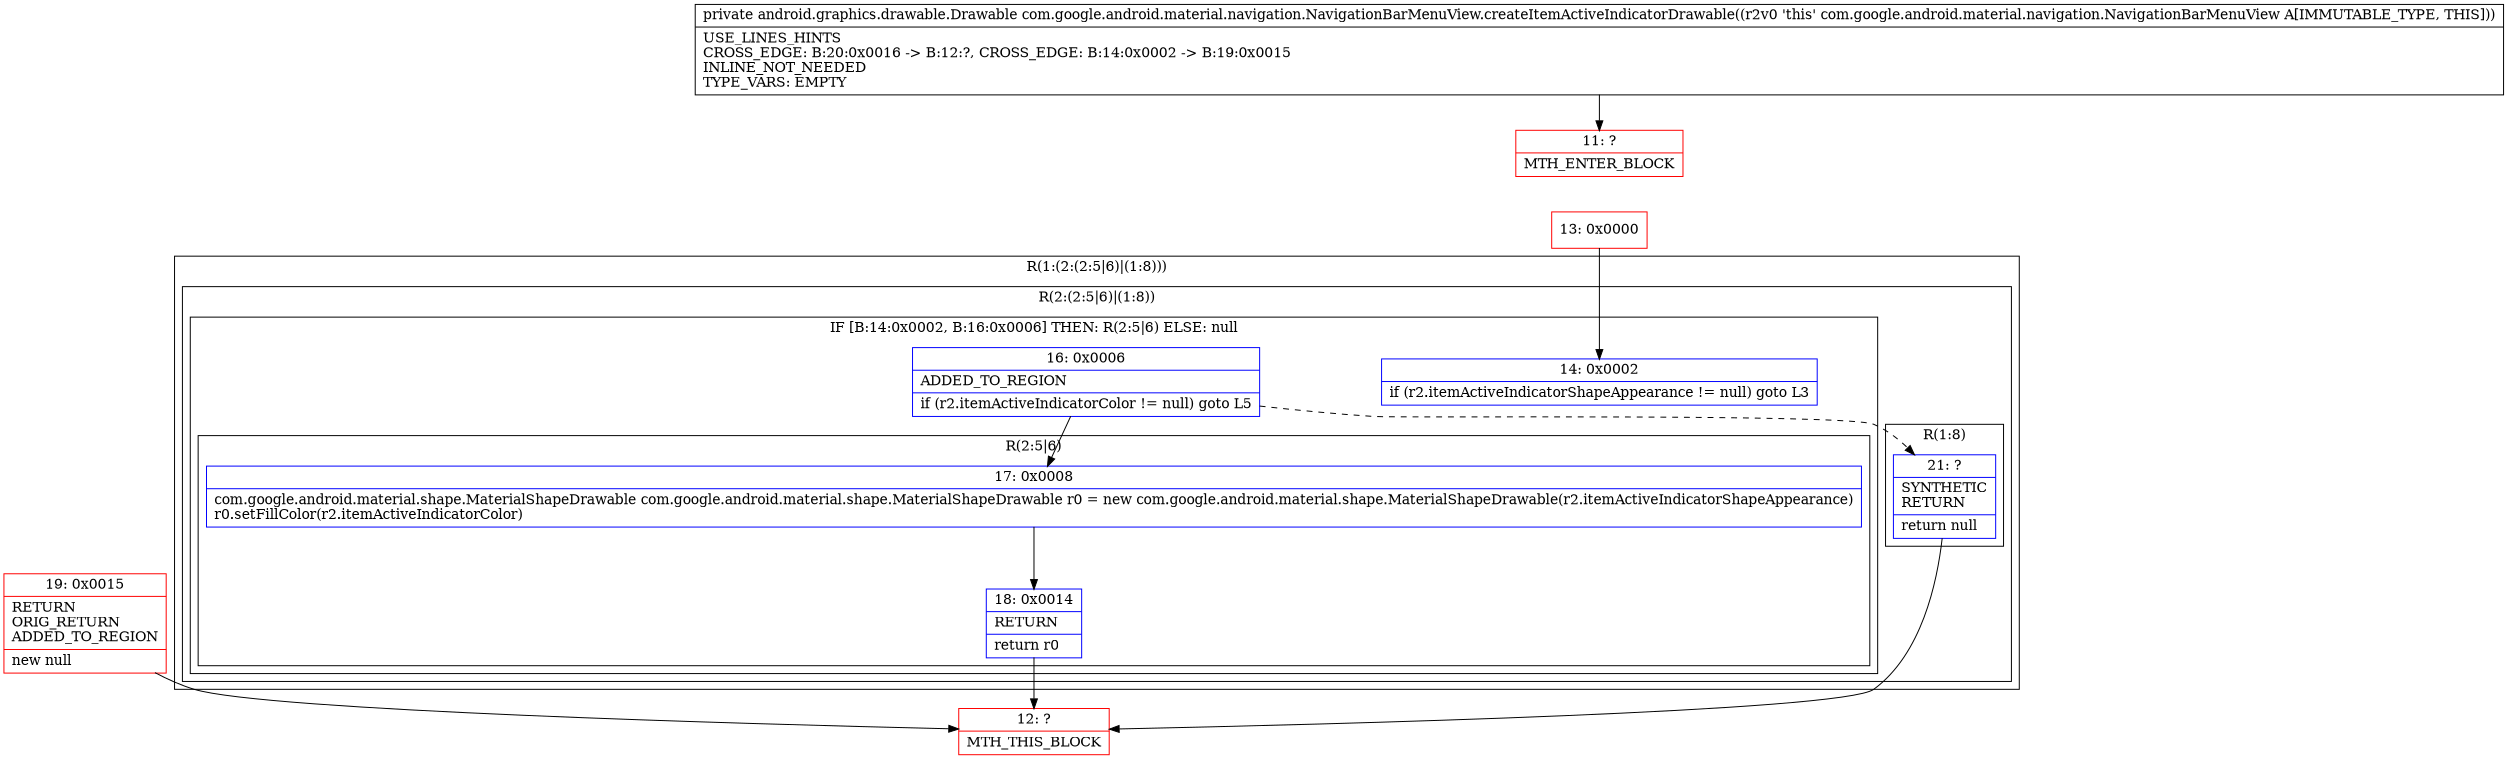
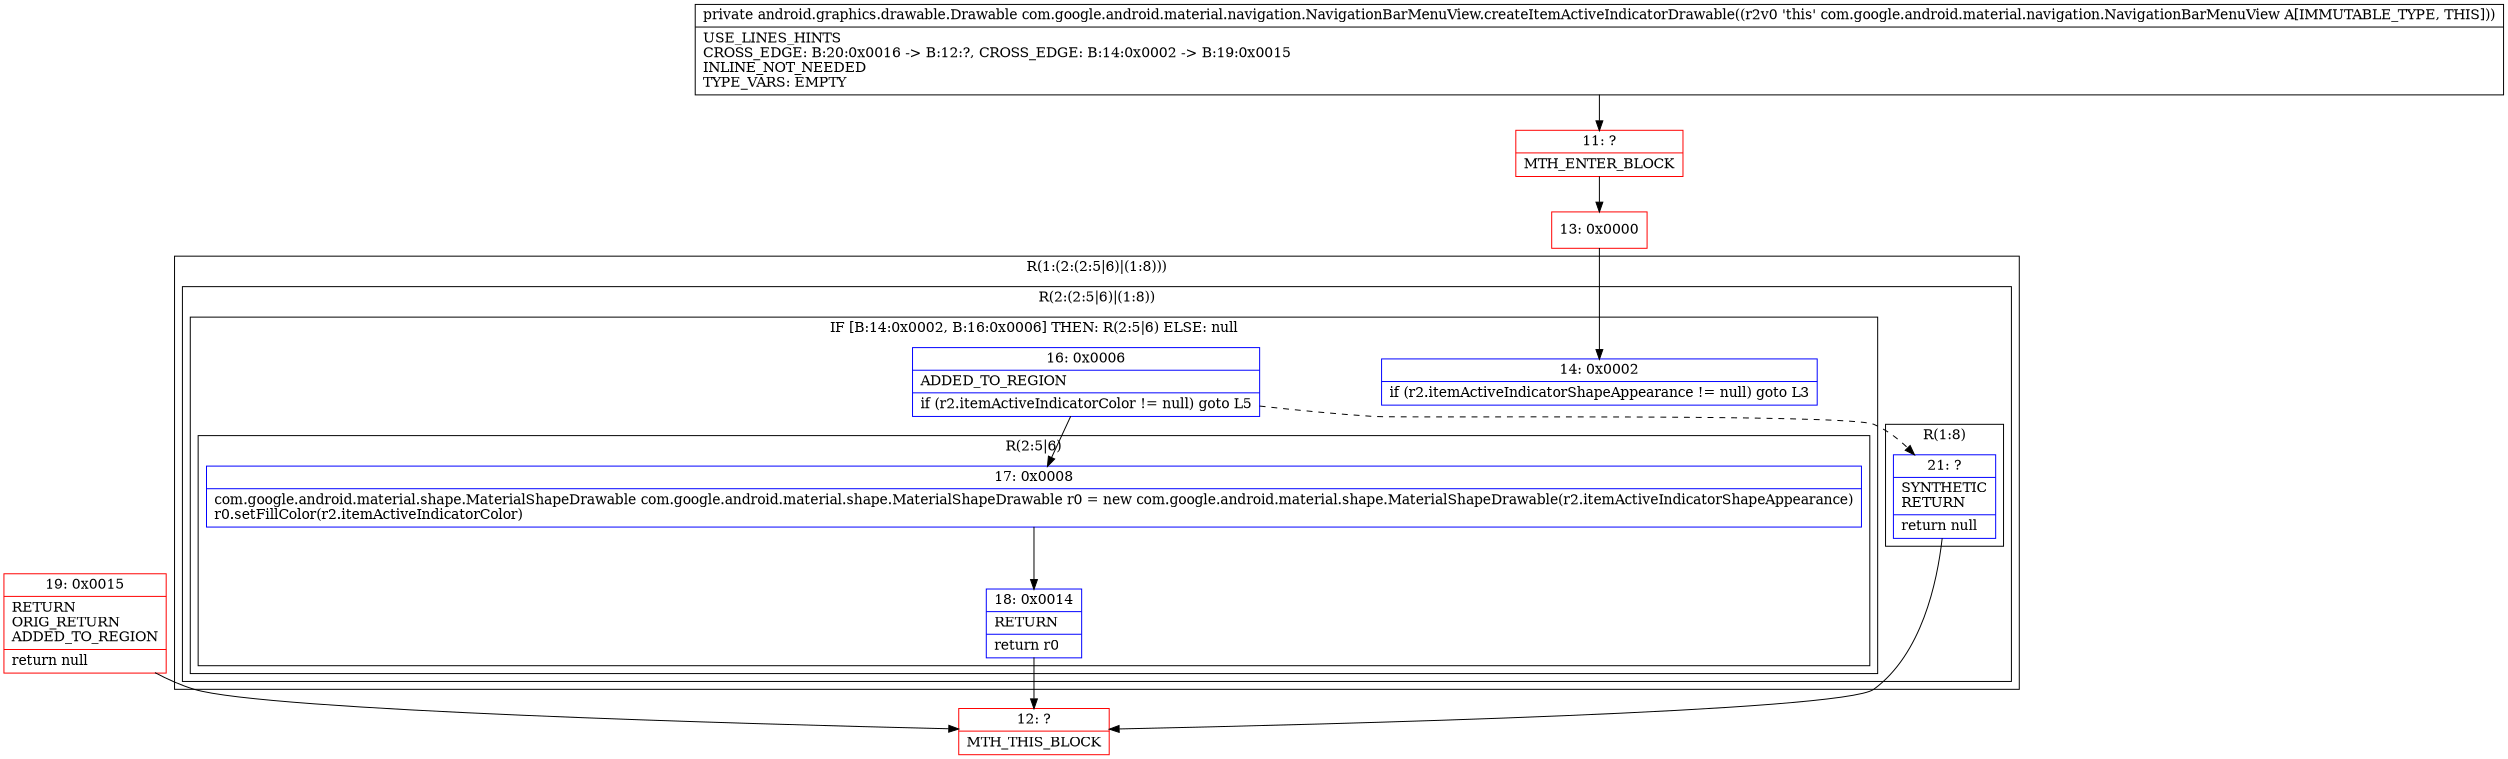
none -> (1599, 189)
(42, 661) -> (50, 661)
